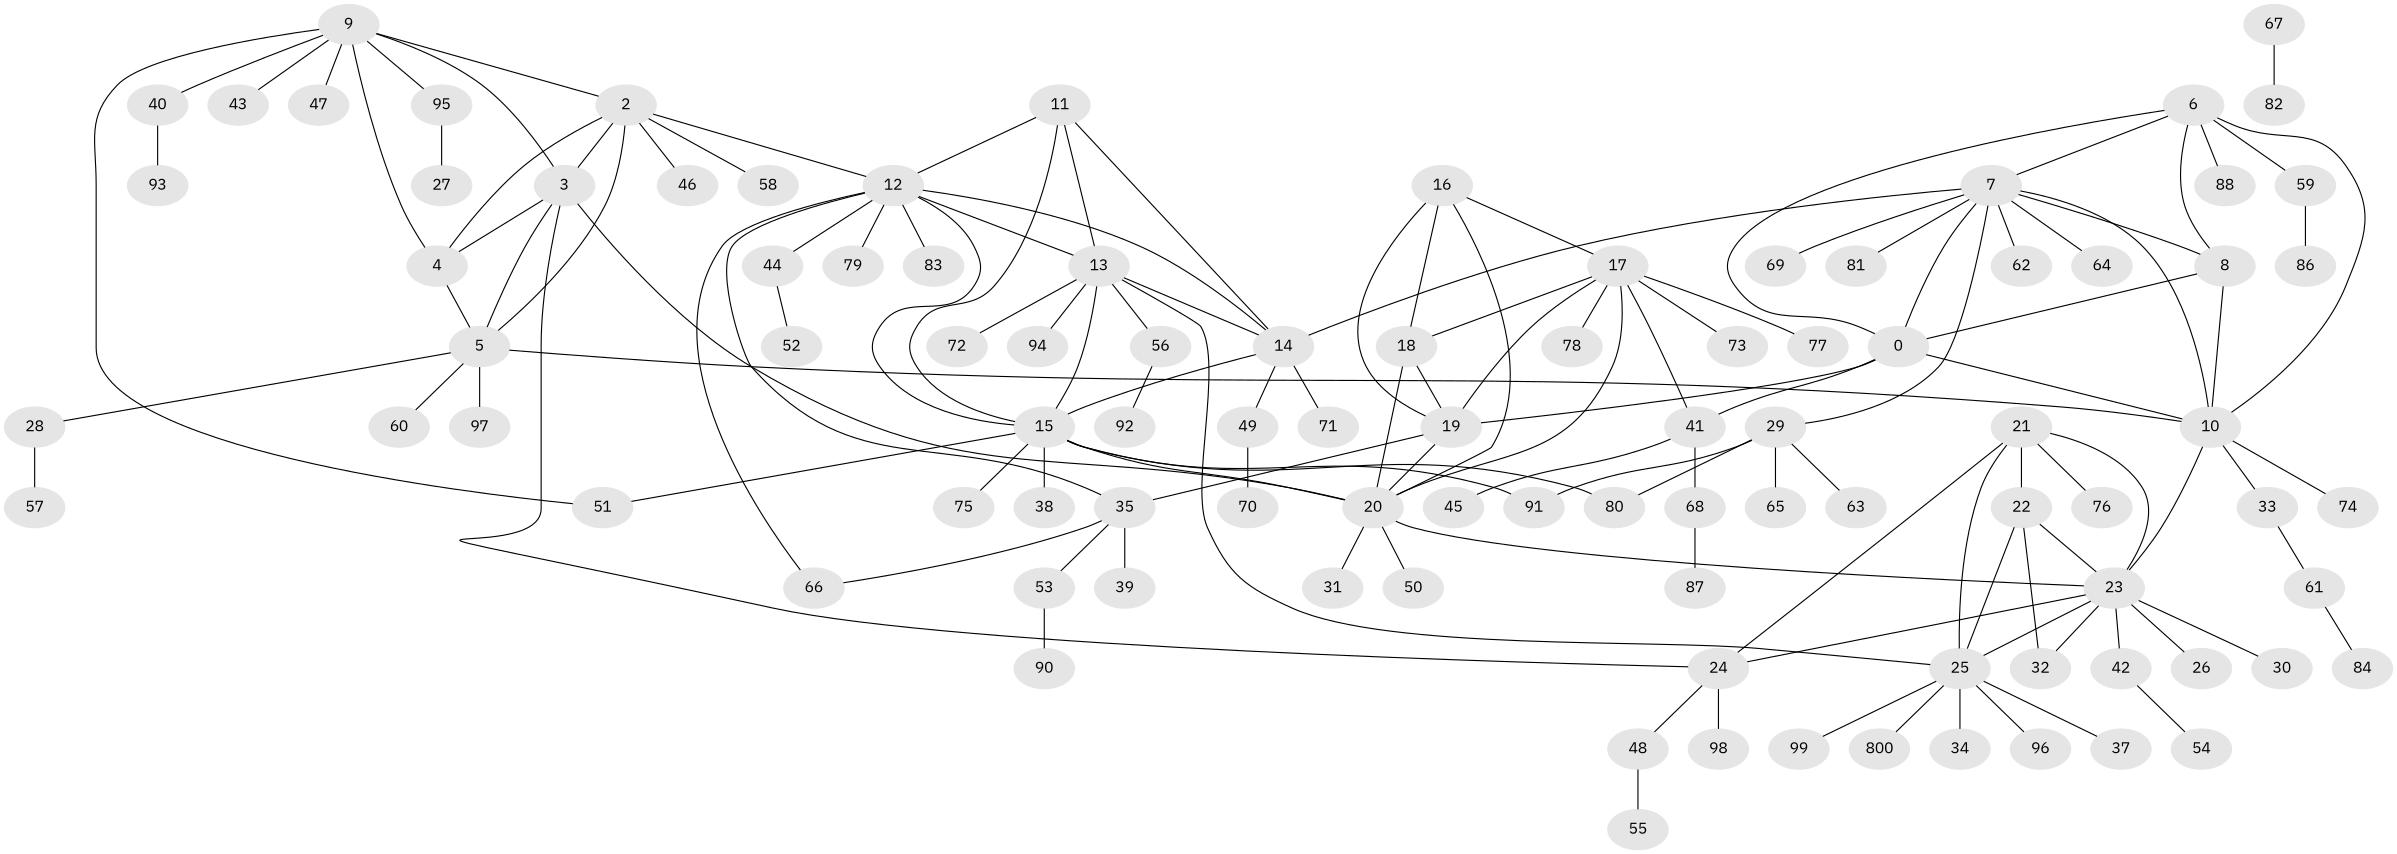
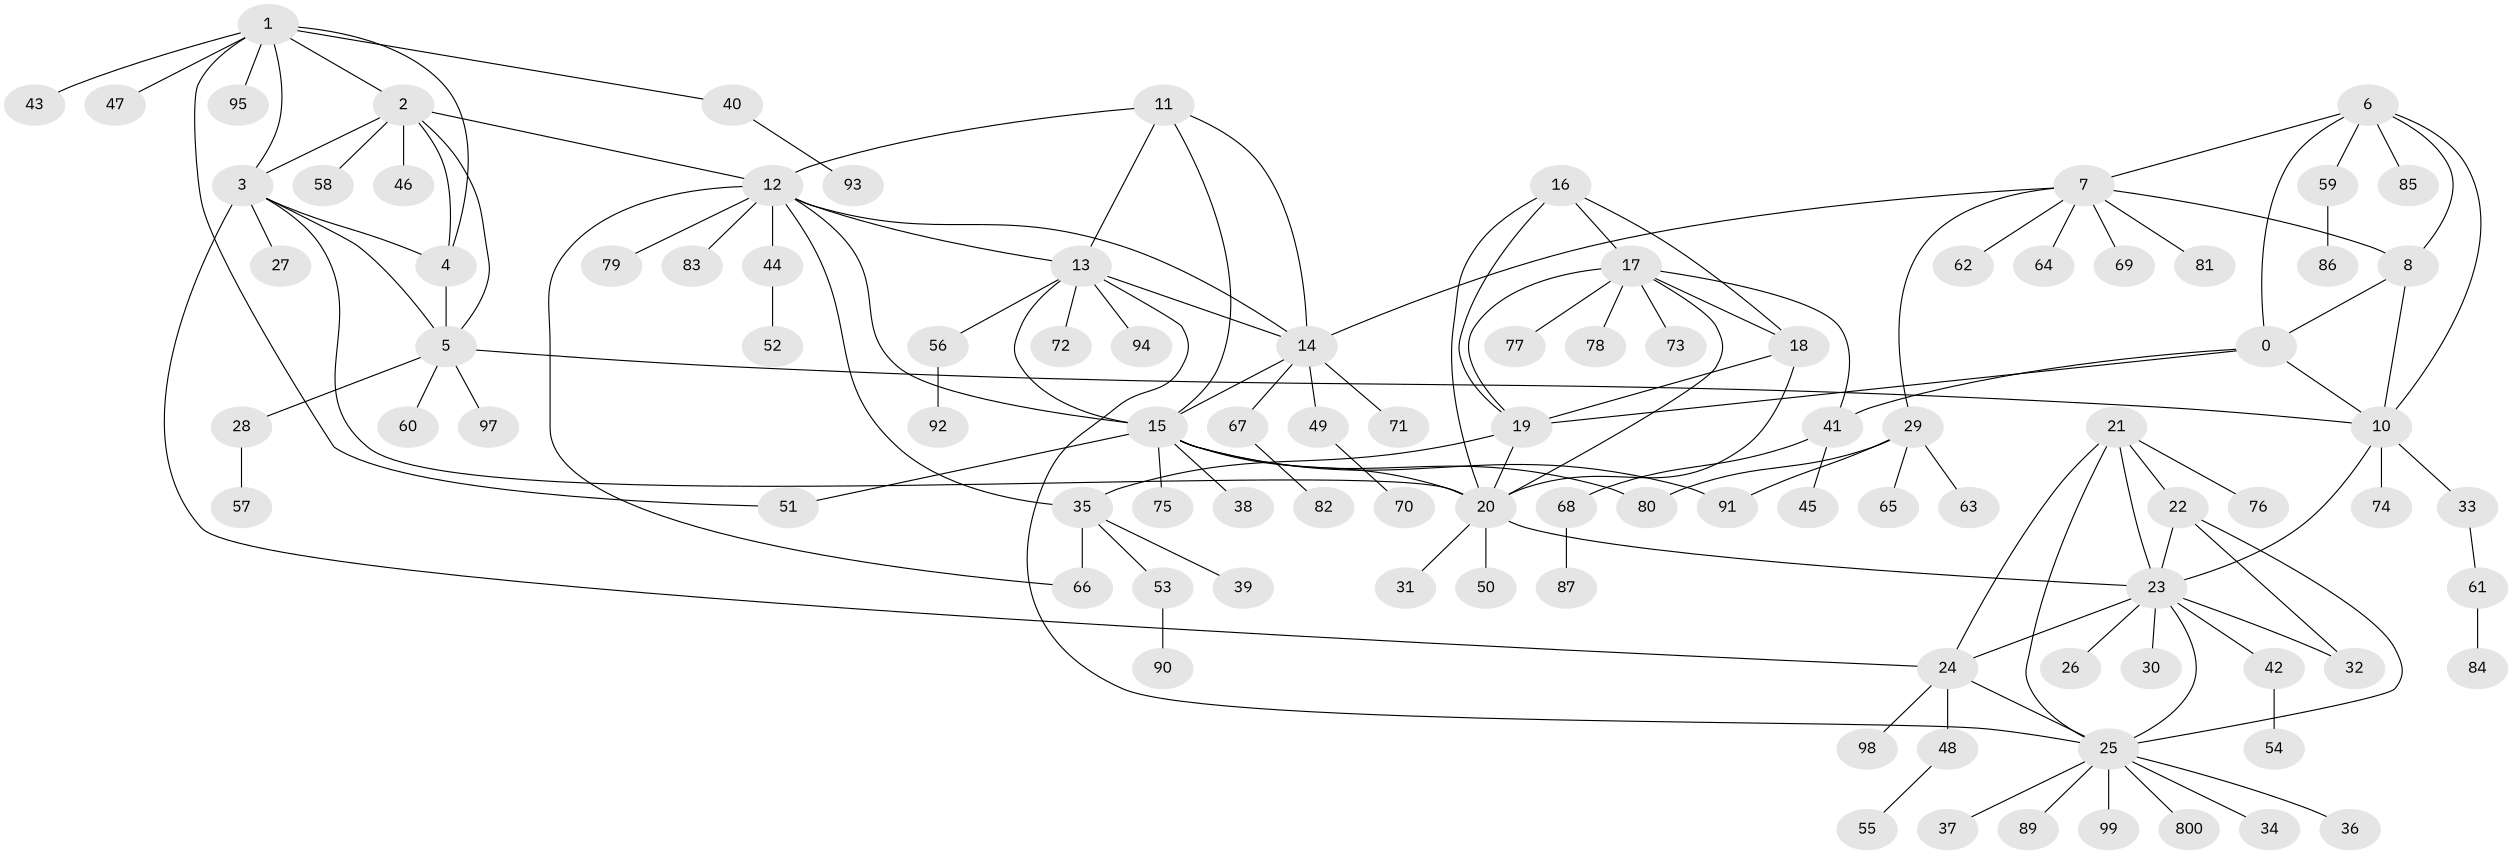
(349, 25) -> (268, 25)
(442, 145) -> (262, 226)
(2225, 186) -> (2408, 186)
(1935, 262) -> none
(2155, 262) -> none
none -> (1269, 390)
none -> (2028, 709)
(2040, 749) -> (2350, 830)
none -> (2028, 830)
